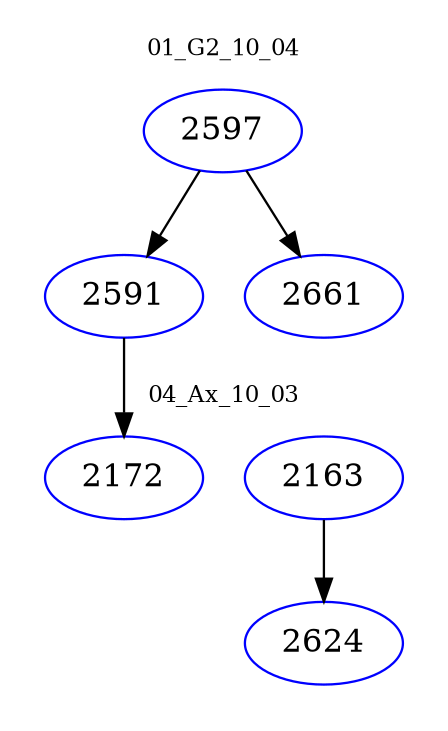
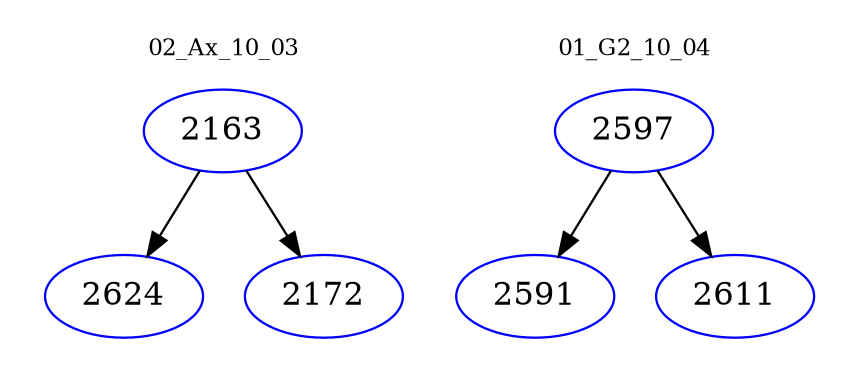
(324, 296) -> (735, 296)
(124, 388) -> (267, 203)
(224, 396) -> (224, 49)
